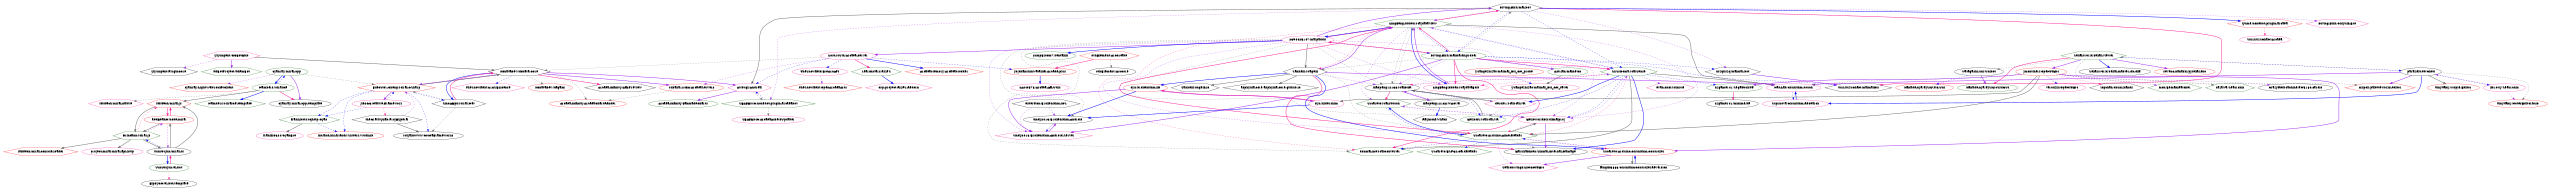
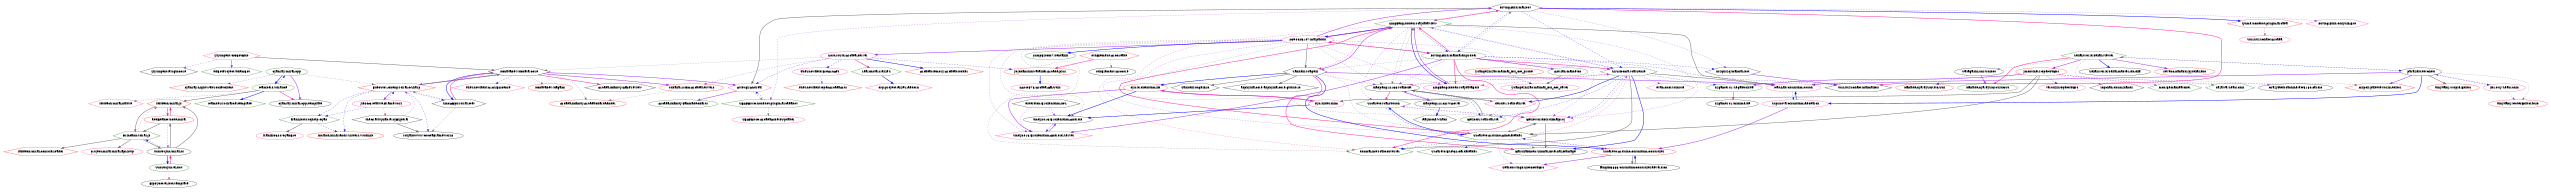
(153, 128) -> none
(2165, 136) -> (1726, 133)
